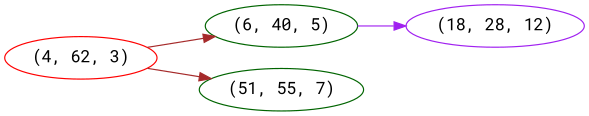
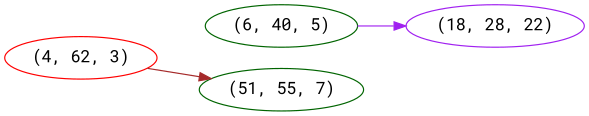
(495, 26) -> (495, 26)
(175, 43) -> none
